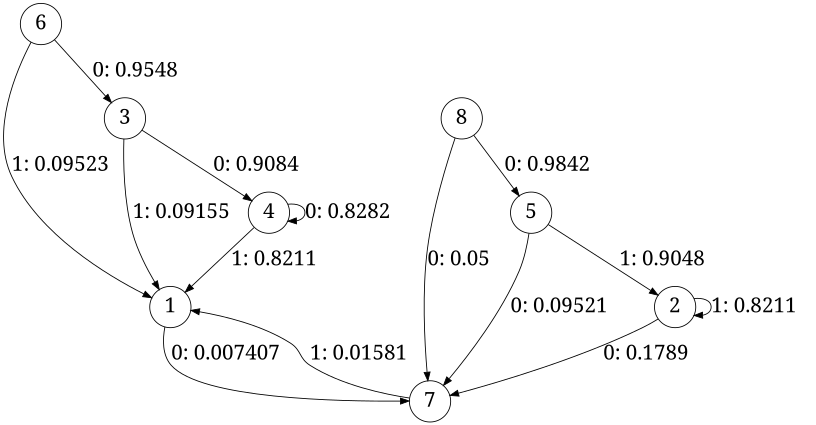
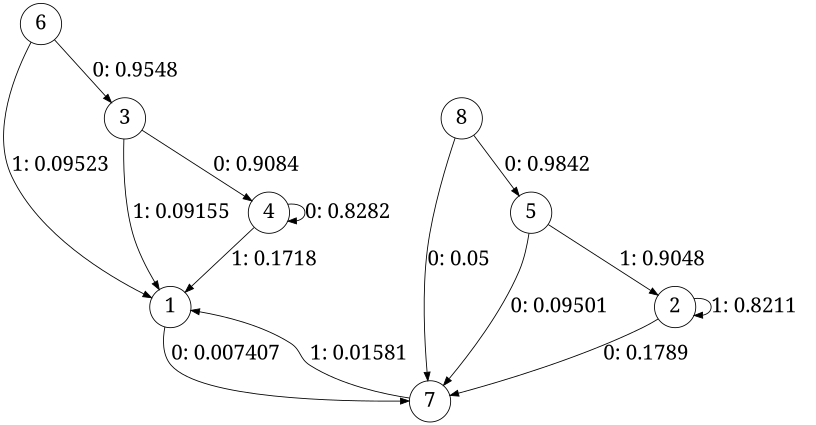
(282, 260) -> (282, 260)
(565, 307) -> (565, 307)
